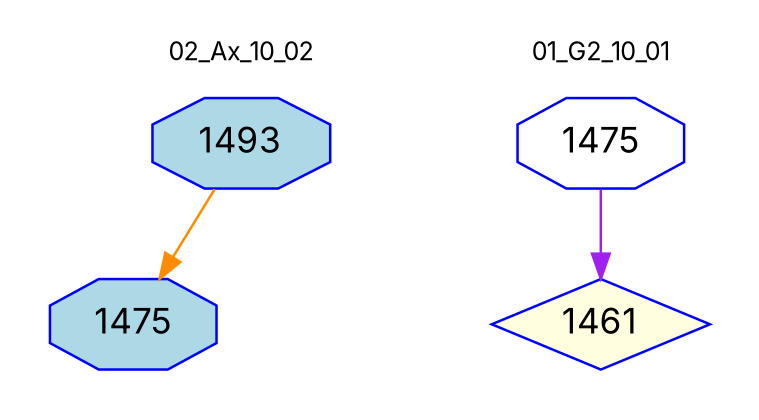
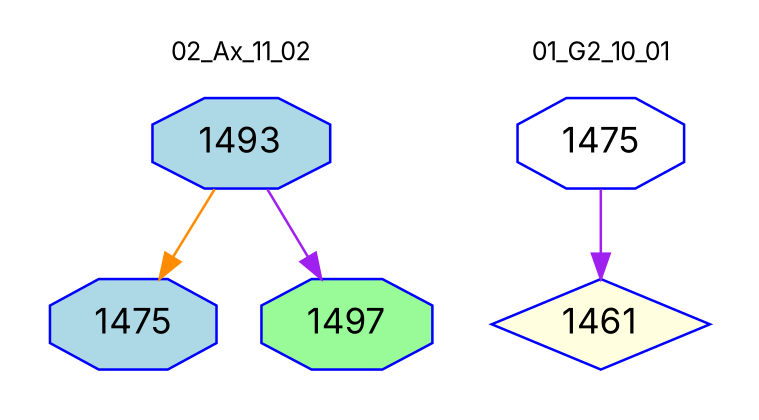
(241, 54) -> (241, 54)
none -> (347, 324)
